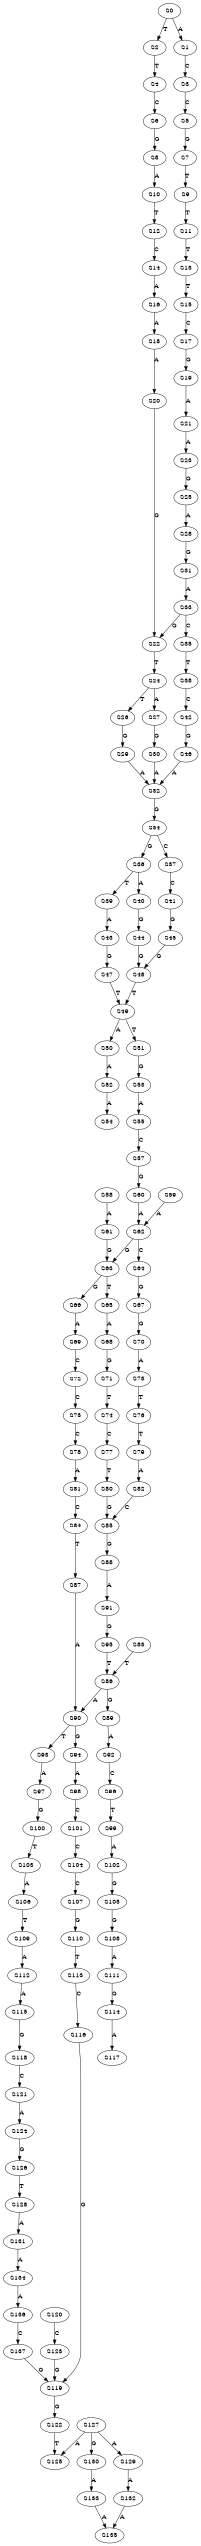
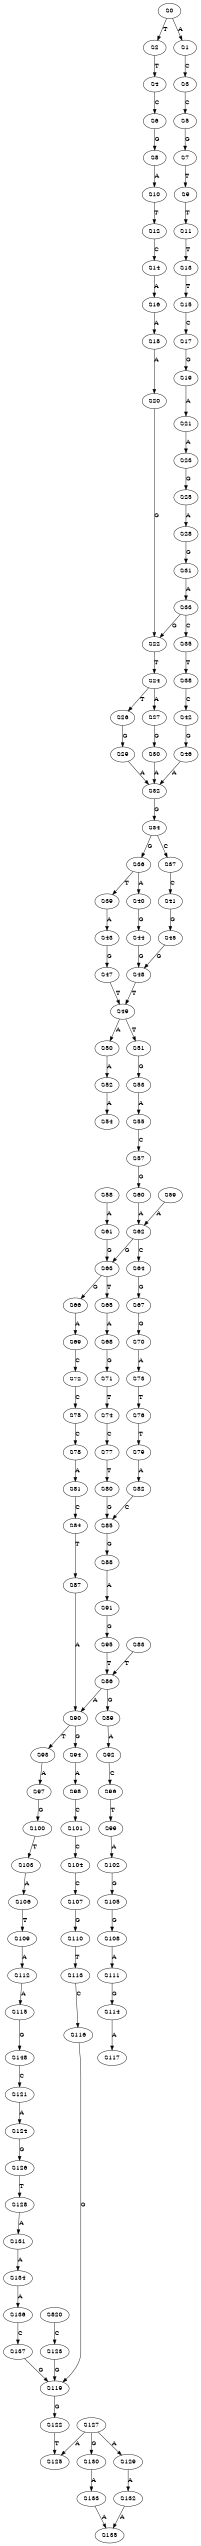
(20, 2058) -> (20, 2058)
(55, 2315) -> (55, 2315)
